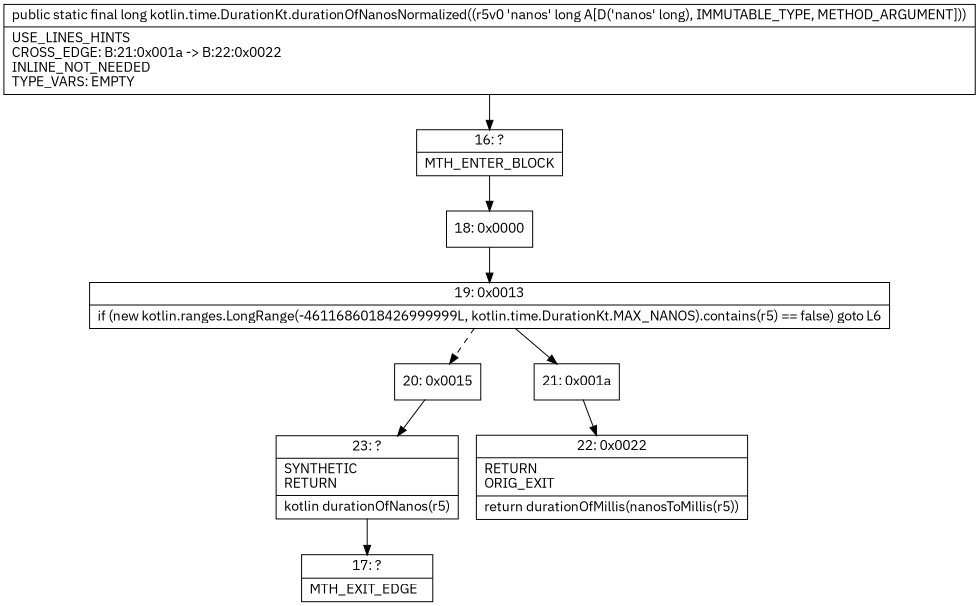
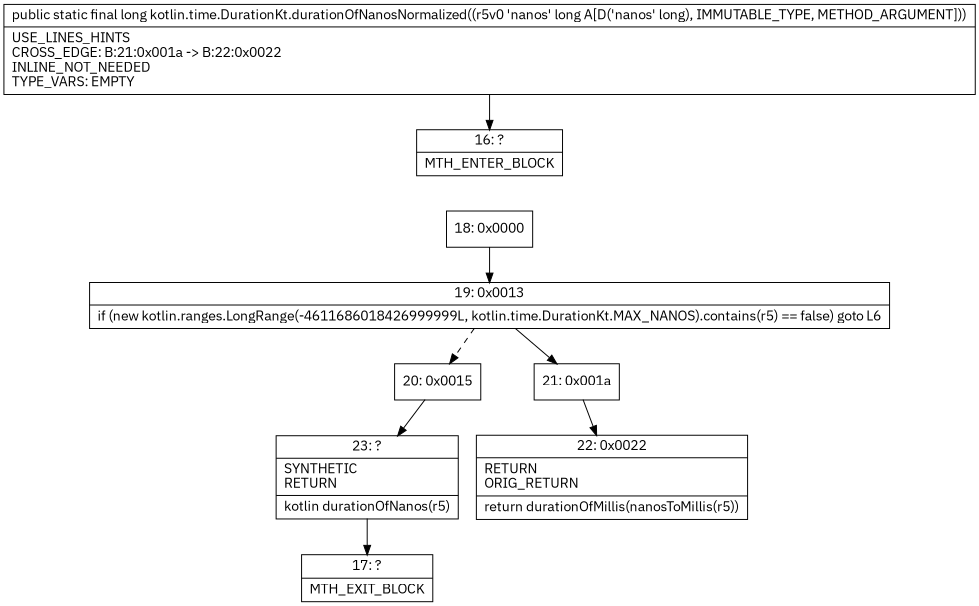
(490, 188) -> none
(520, 484) -> (532, 484)
(364, 589) -> (367, 589)
